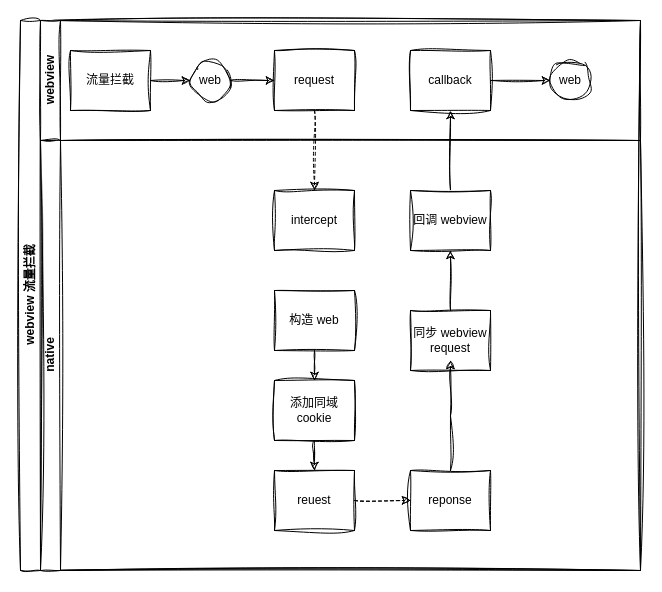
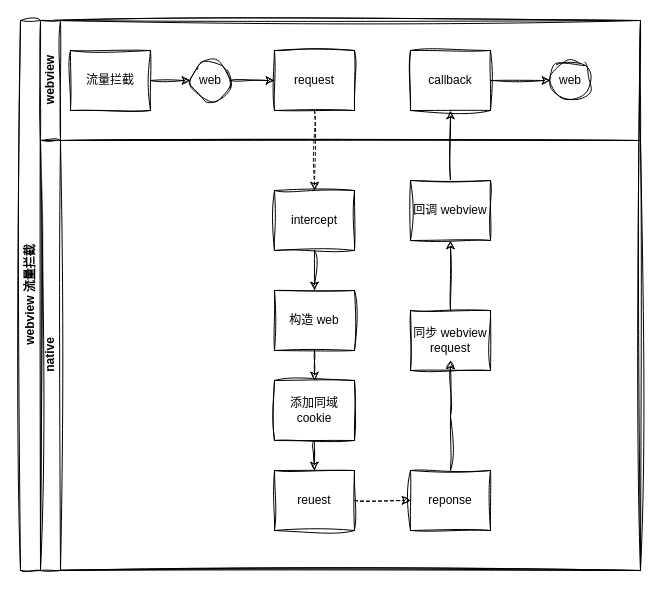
(451, 221) -> (451, 211)
none -> (315, 268)
